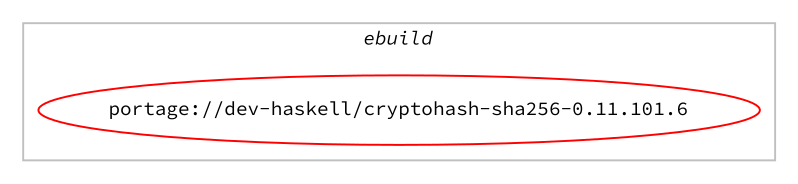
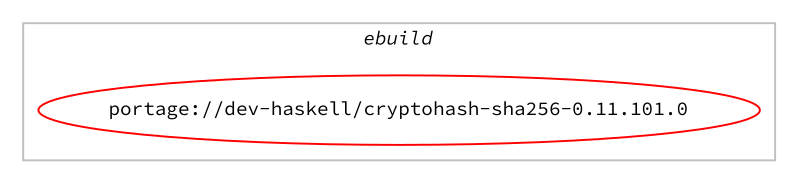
(399, 110) -> (399, 110)
